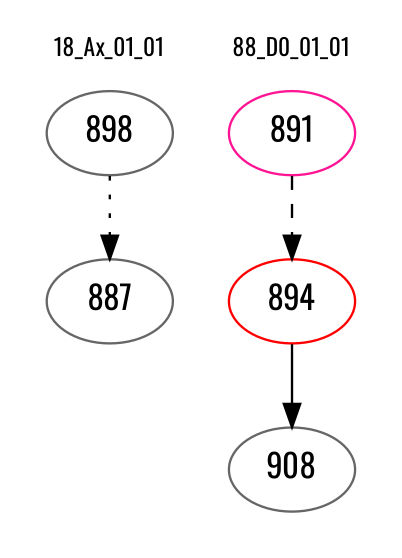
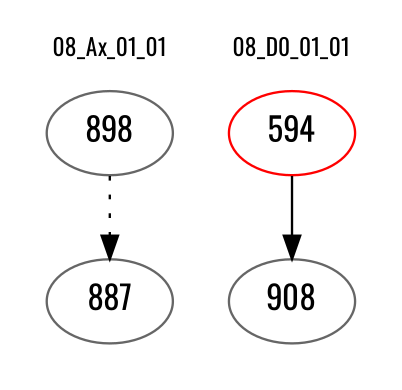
(110, 50) -> (110, 50)
(292, 50) -> (292, 50)
(292, 133) -> none
(292, 301) -> (292, 133)
